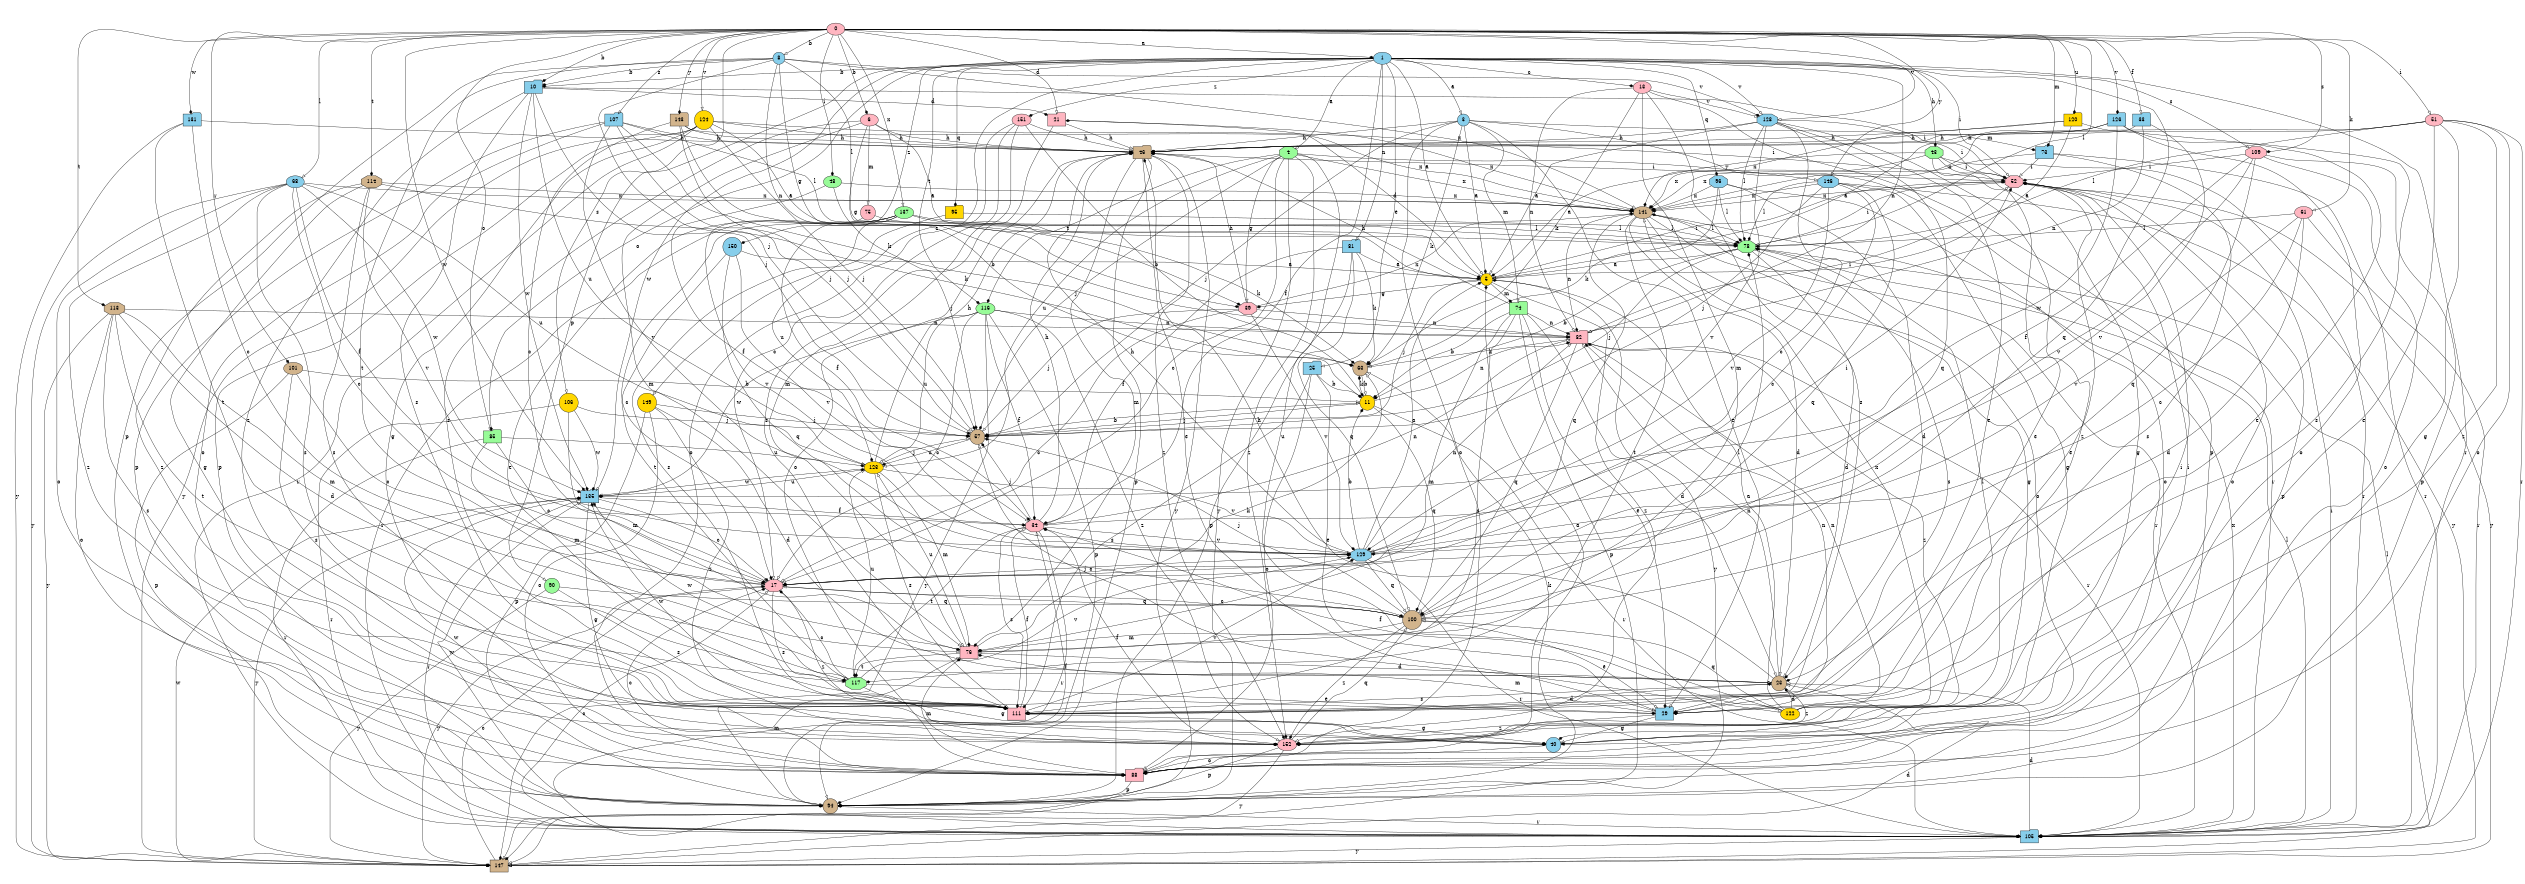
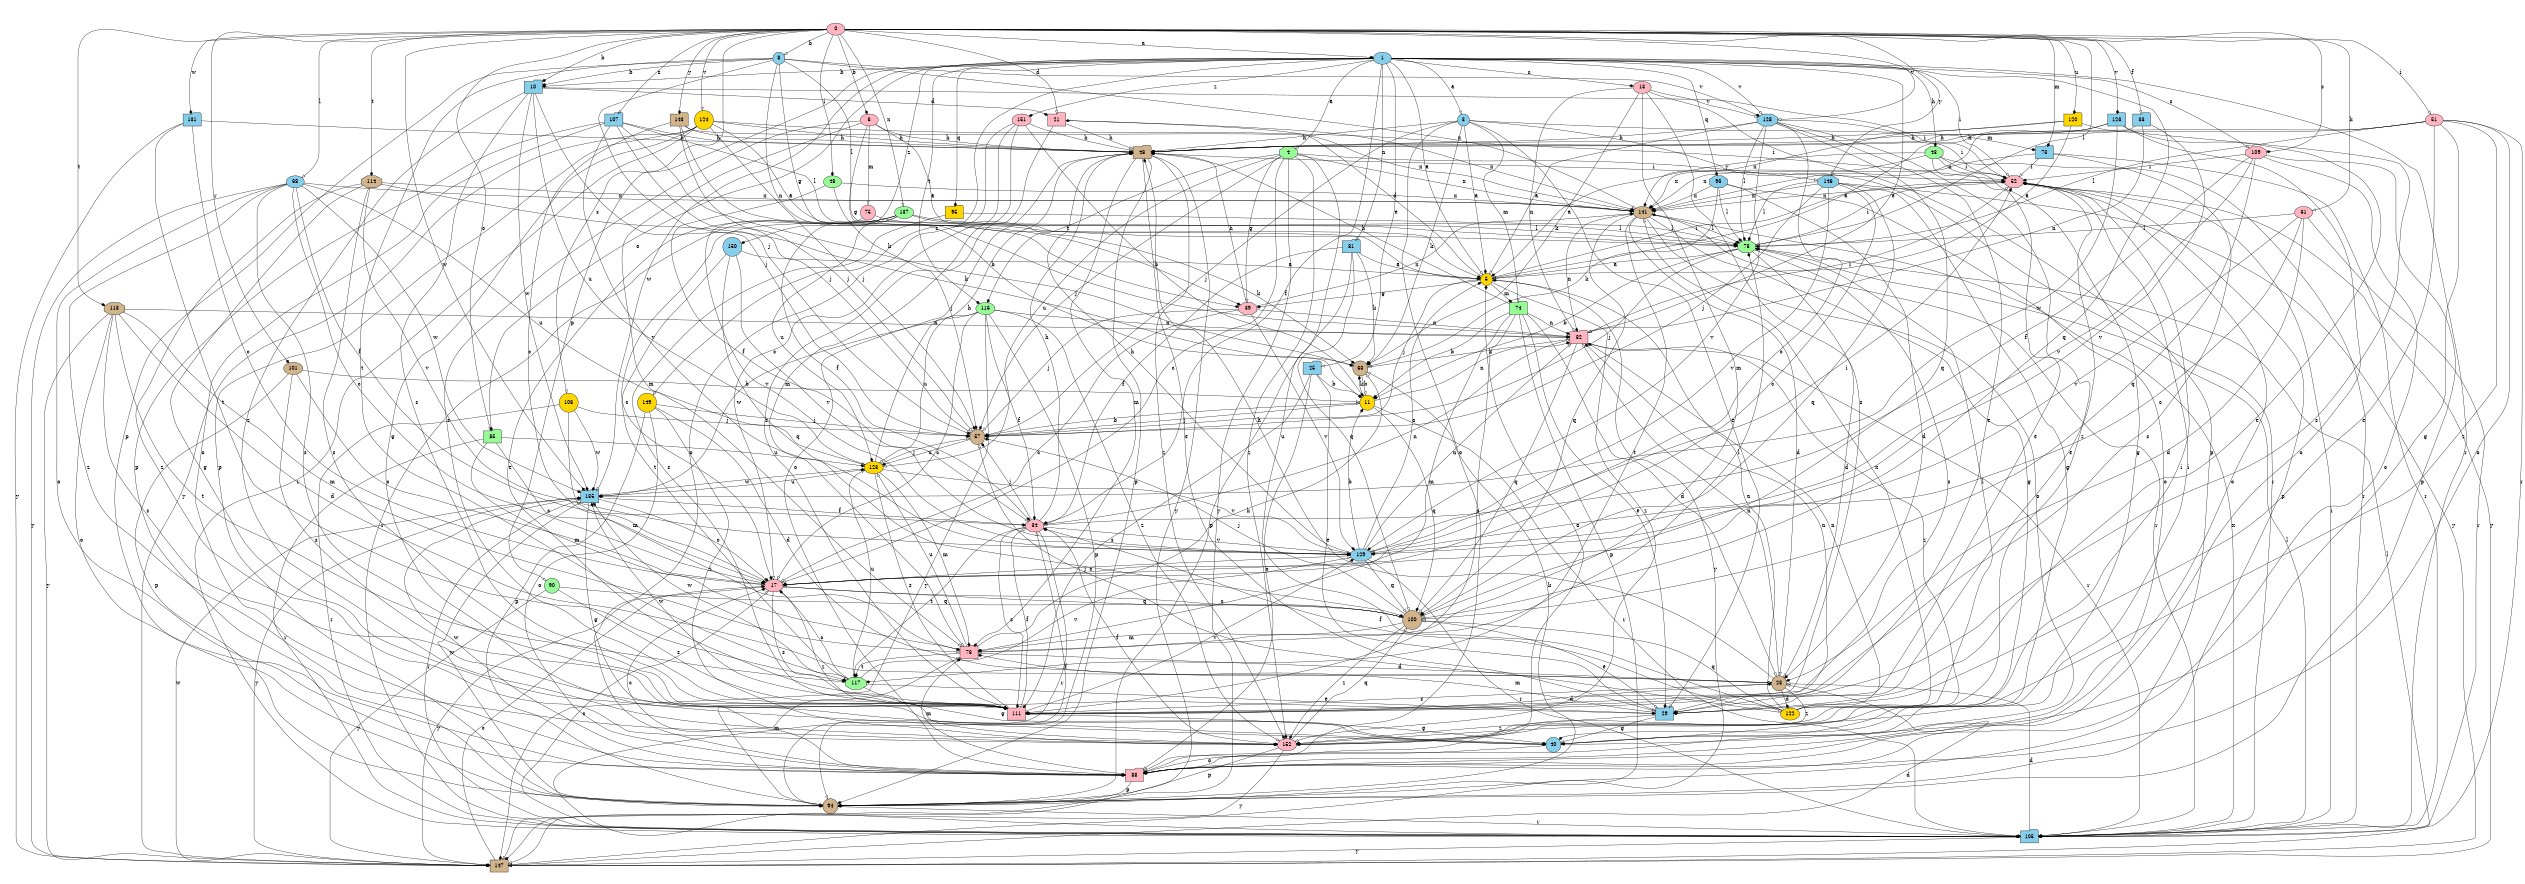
(1893, 196) -> (1893, 196)
(1073, 611) -> (1073, 611)
(1791, 699) -> (1785, 699)
